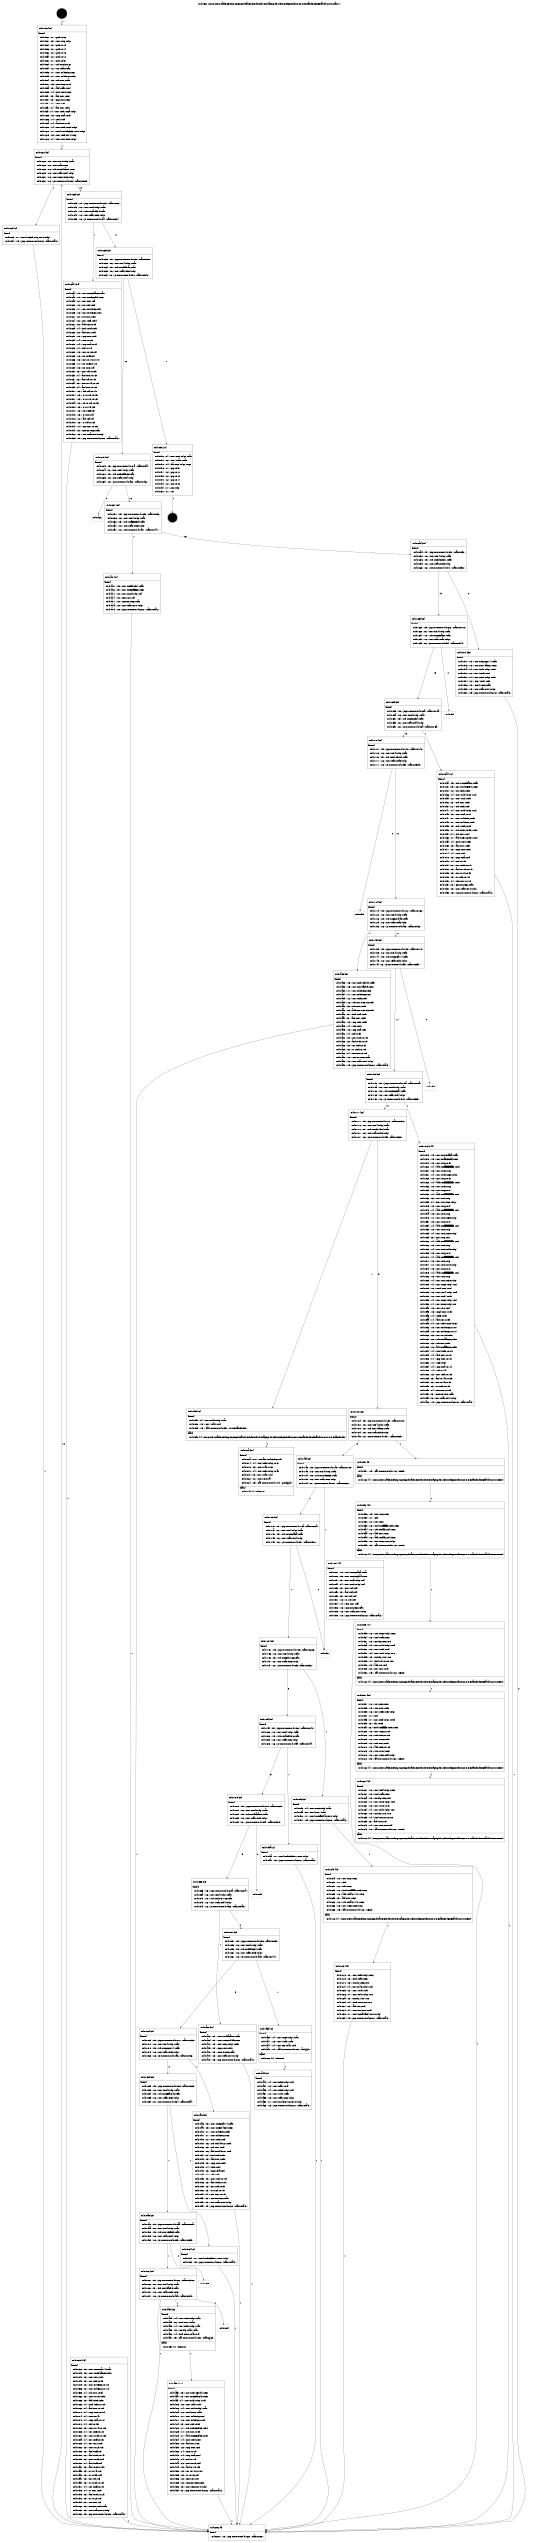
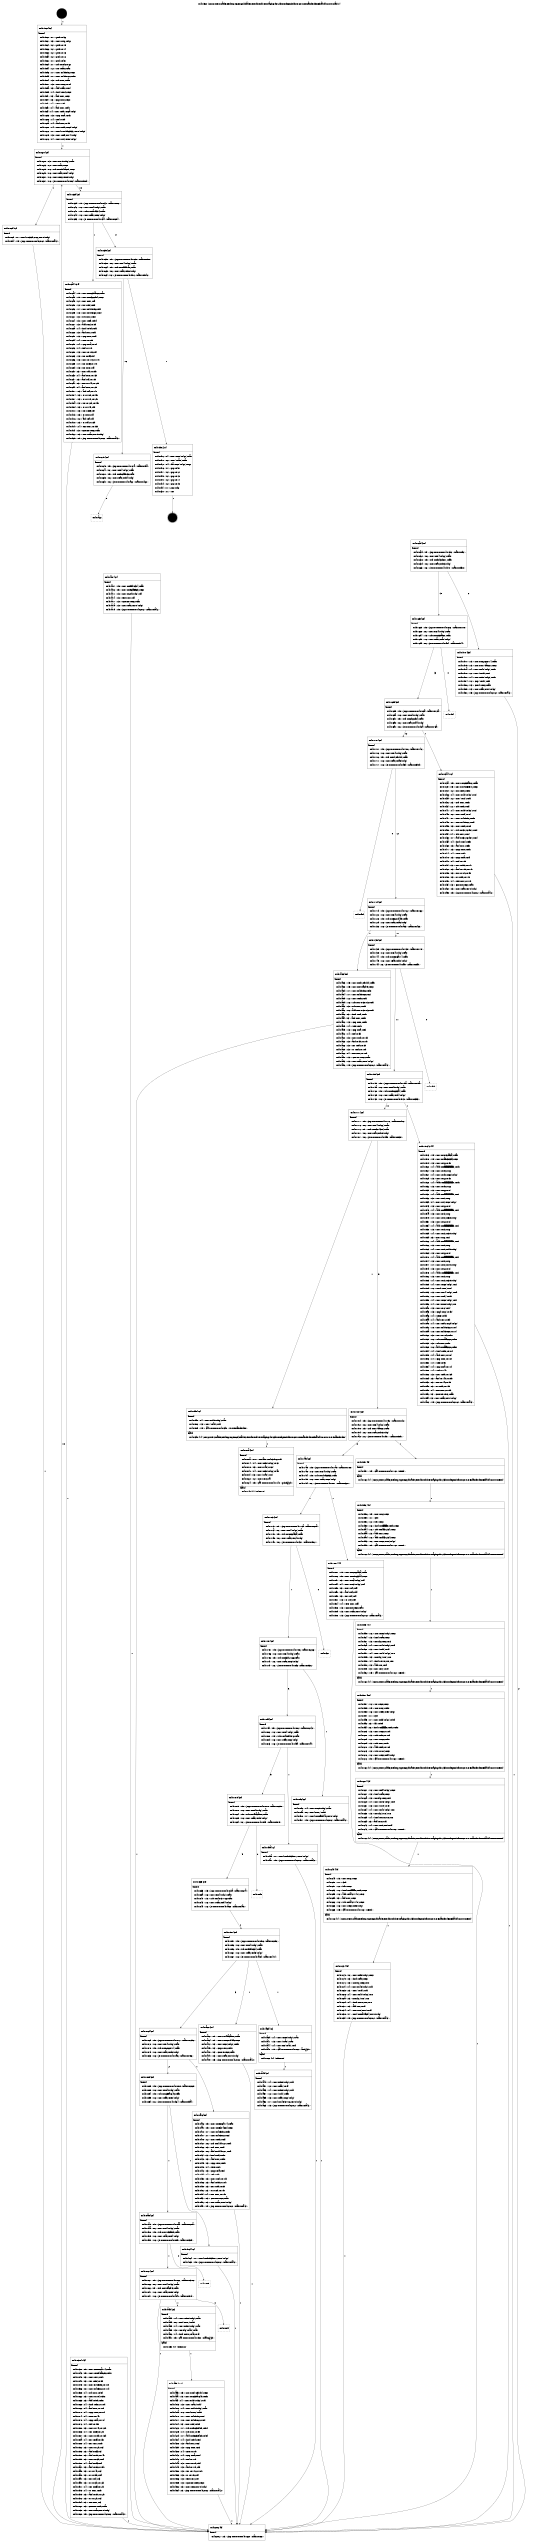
(133, 518) -> none
(325, 1568) -> (338, 1523)
(352, 1845) -> (414, 1854)
(217, 1967) -> (244, 1992)
